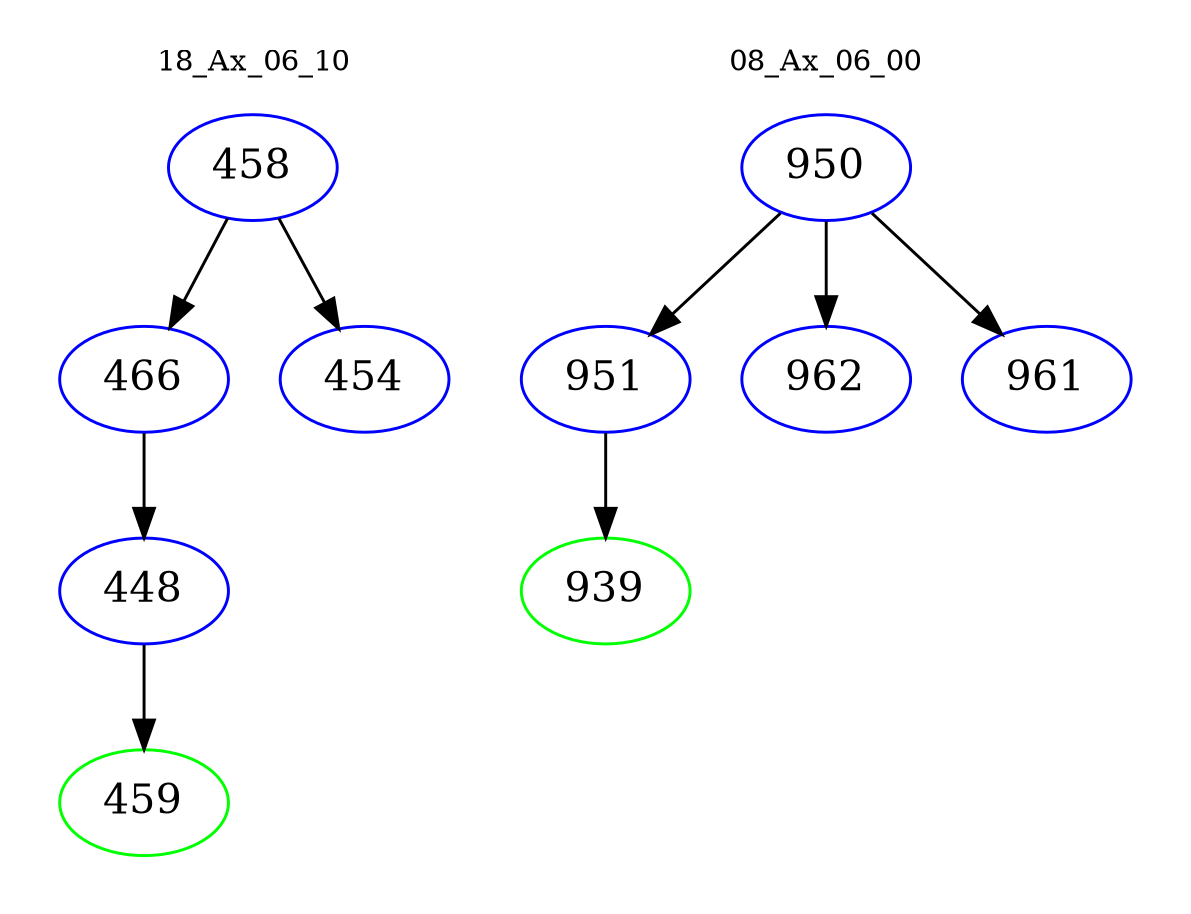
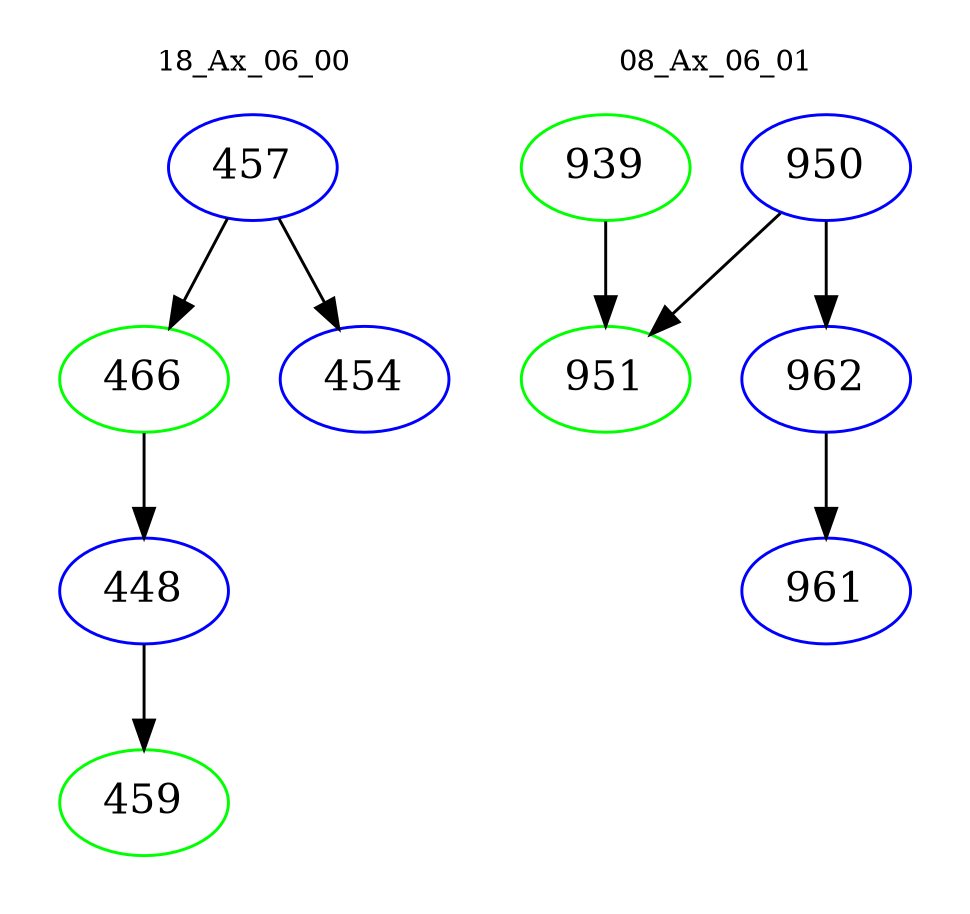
(254, 63) -> (254, 63)
(826, 63) -> (716, 63)
(253, 168) -> (253, 168)
(926, 264) -> (826, 471)
(144, 379) -> (144, 379)
(606, 379) -> (606, 379)
(606, 471) -> (606, 259)
